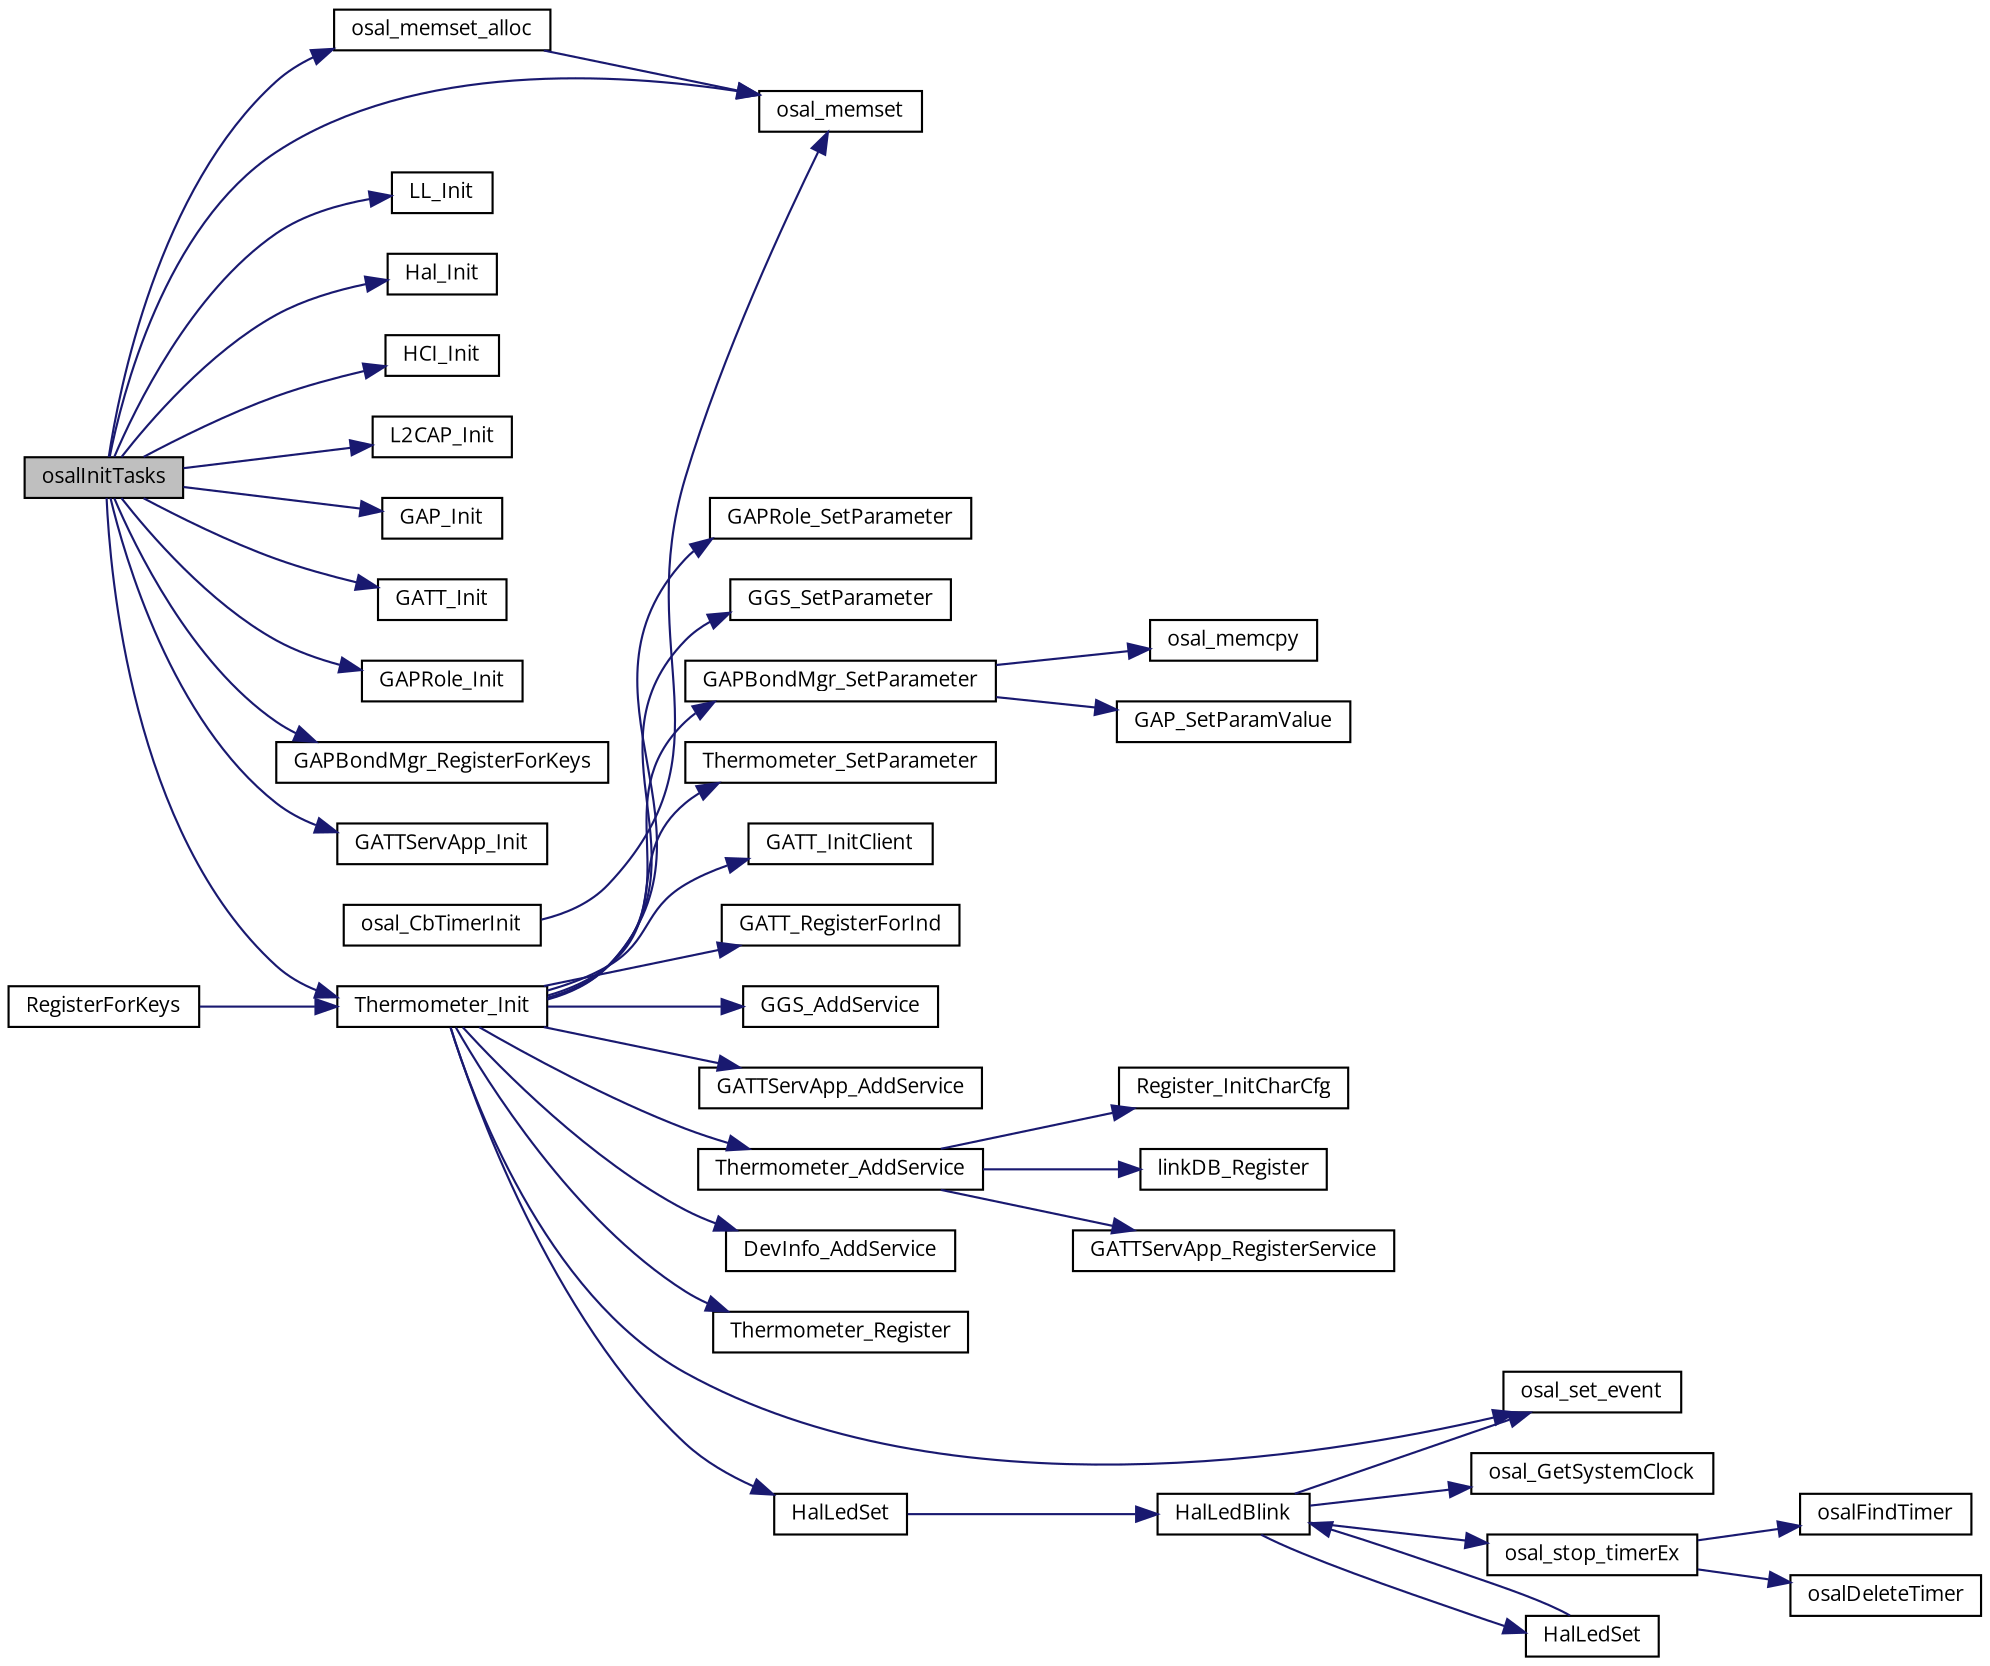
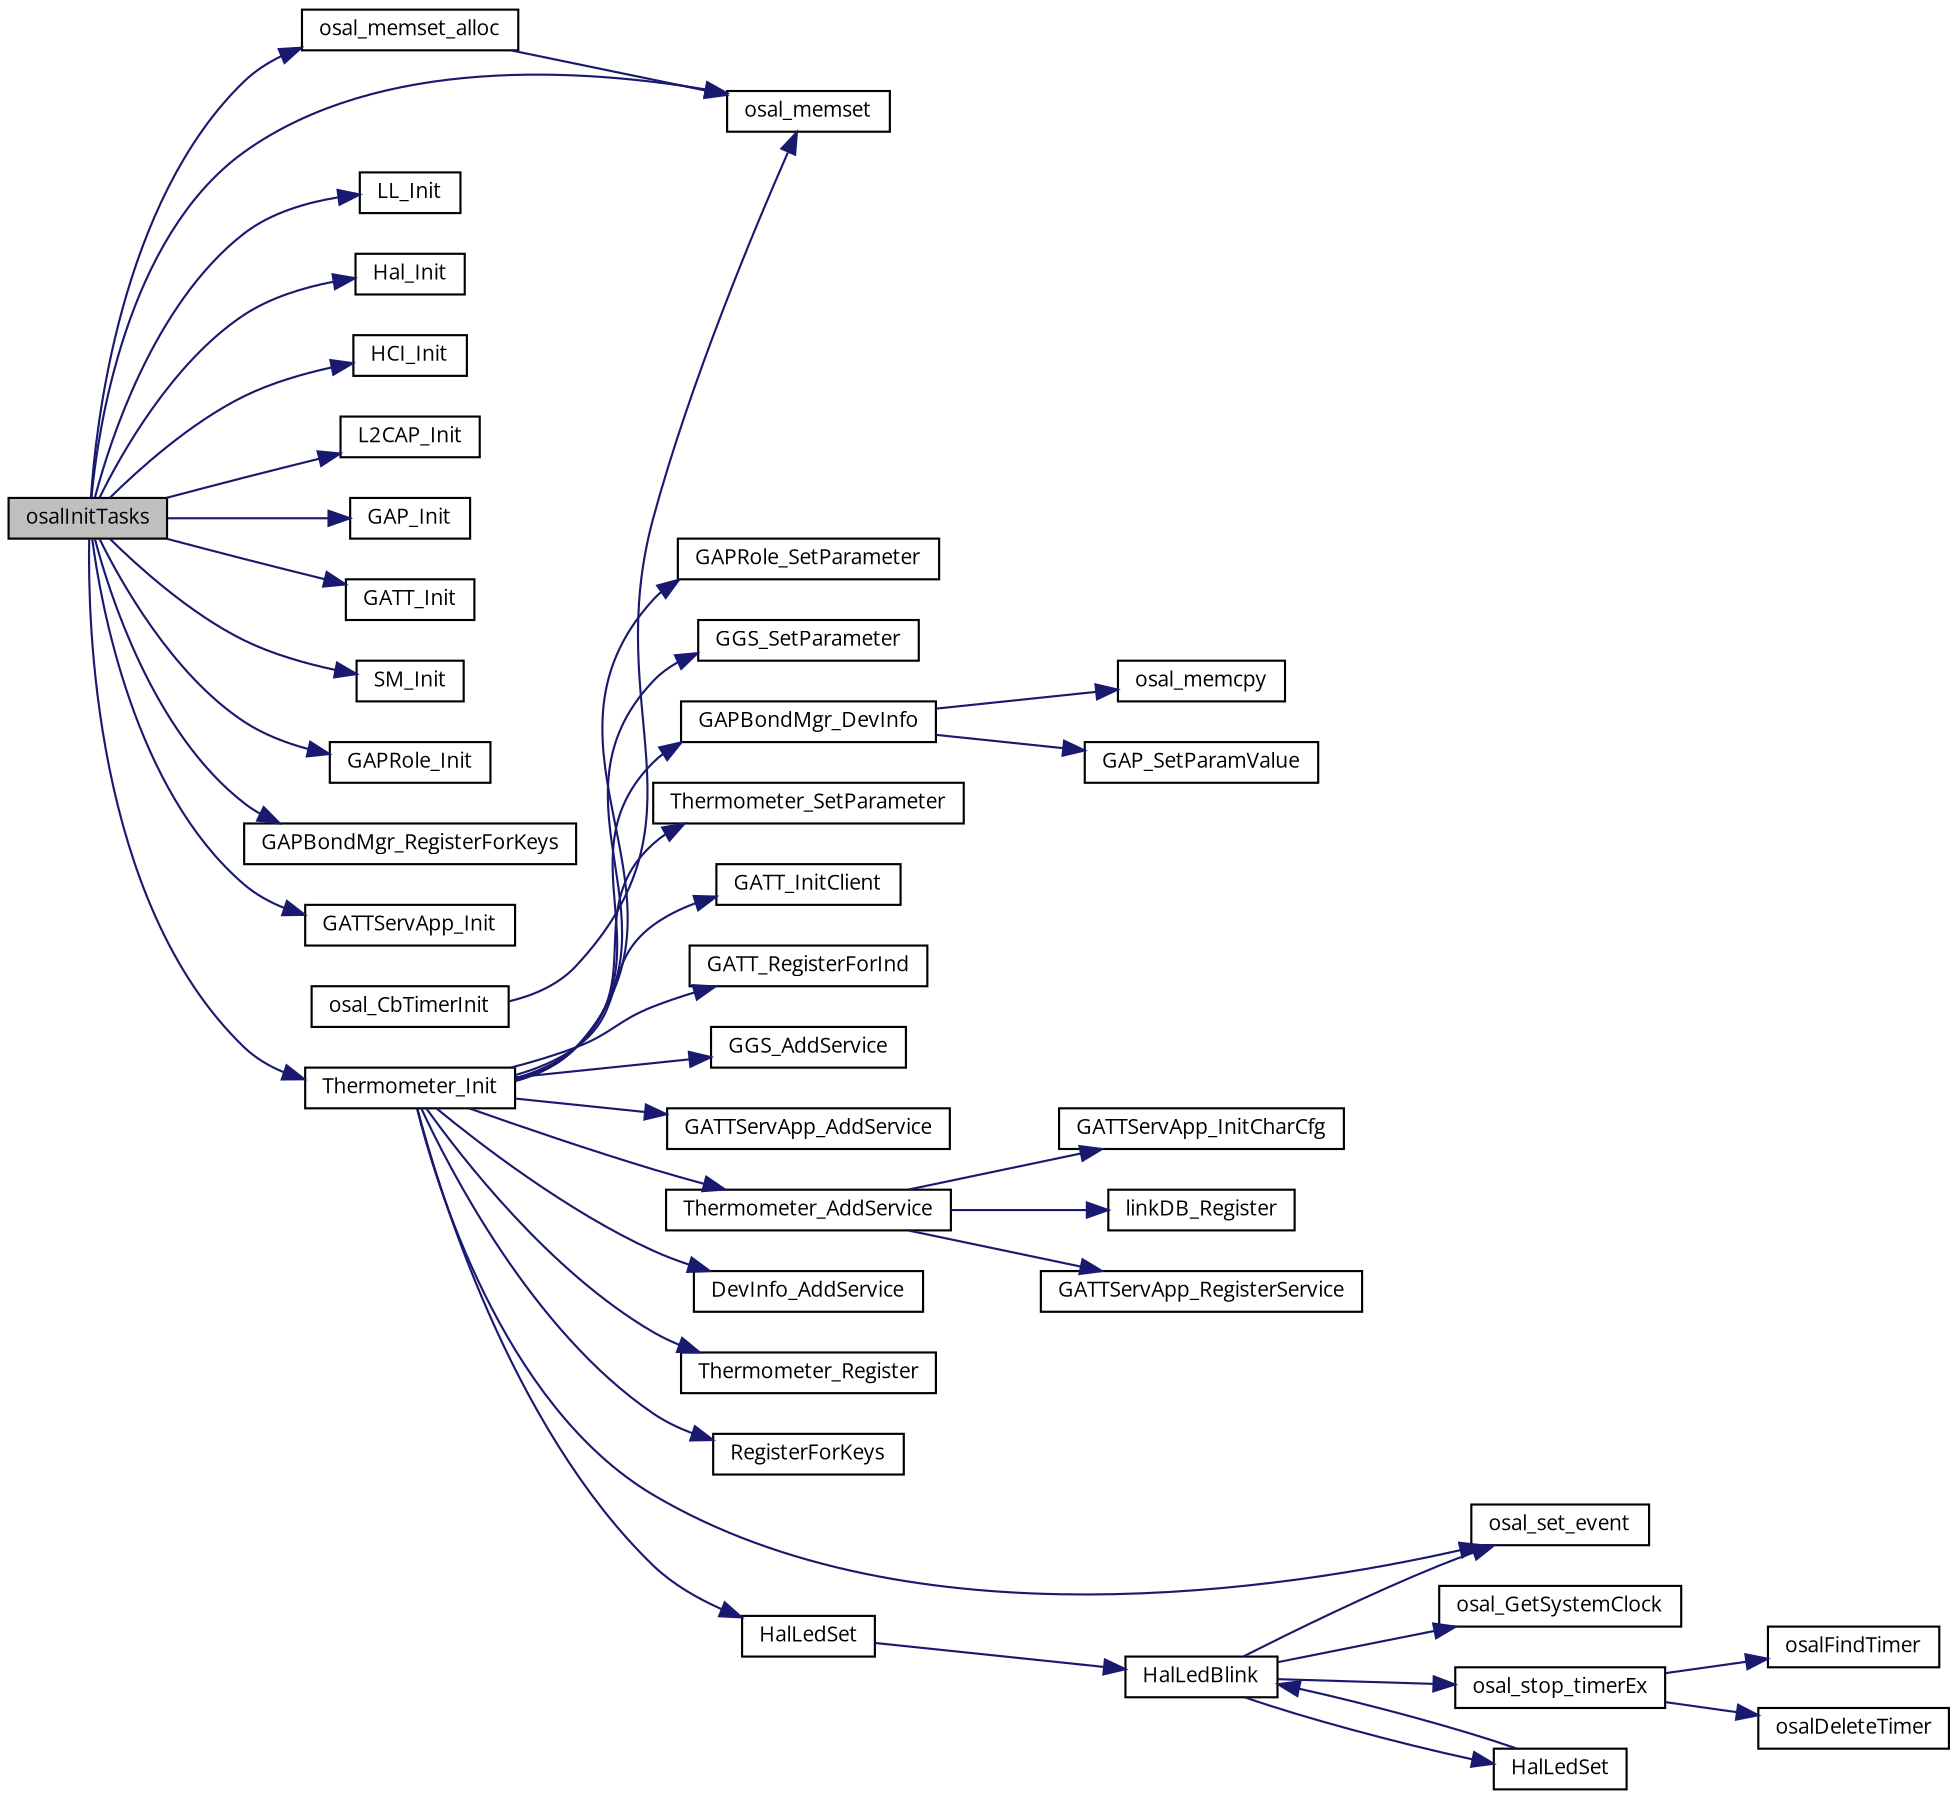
none -> (410, 681)
(841, 681) -> (808, 722)
(257, 1007) -> (532, 1293)
(1234, 1088) -> (1201, 1129)
